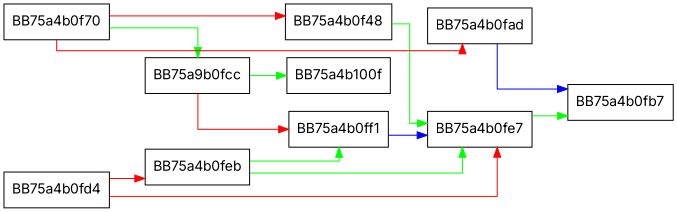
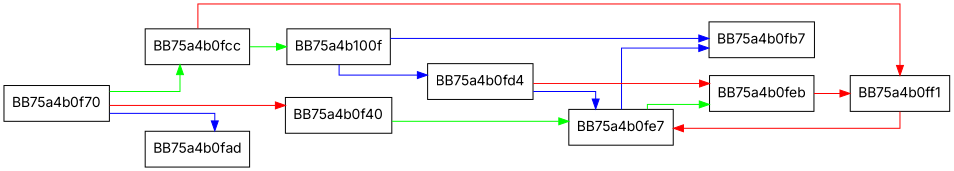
(339, 22) -> (339, 115)
(255, 51) -> (166, 113)
none -> (373, 75)
(197, 76) -> (197, 47)
(505, 89) -> (545, 38)
(545, 116) -> (630, 48)
(403, 135) -> (800, 128)
(296, 161) -> (827, 93)
(364, 173) -> (671, 104)
(323, 196) -> (568, 91)
